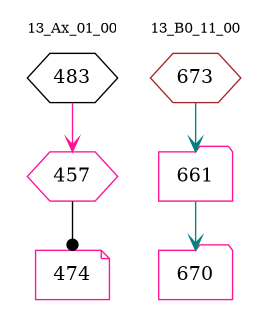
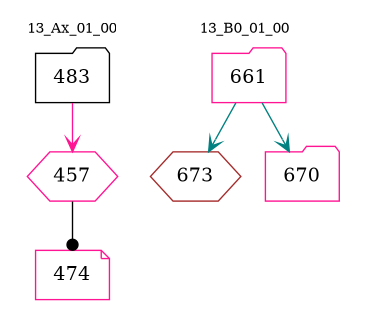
(196, 29) -> (245, 29)
(73, 78) -> (73, 78)
(196, 121) -> (226, 121)
